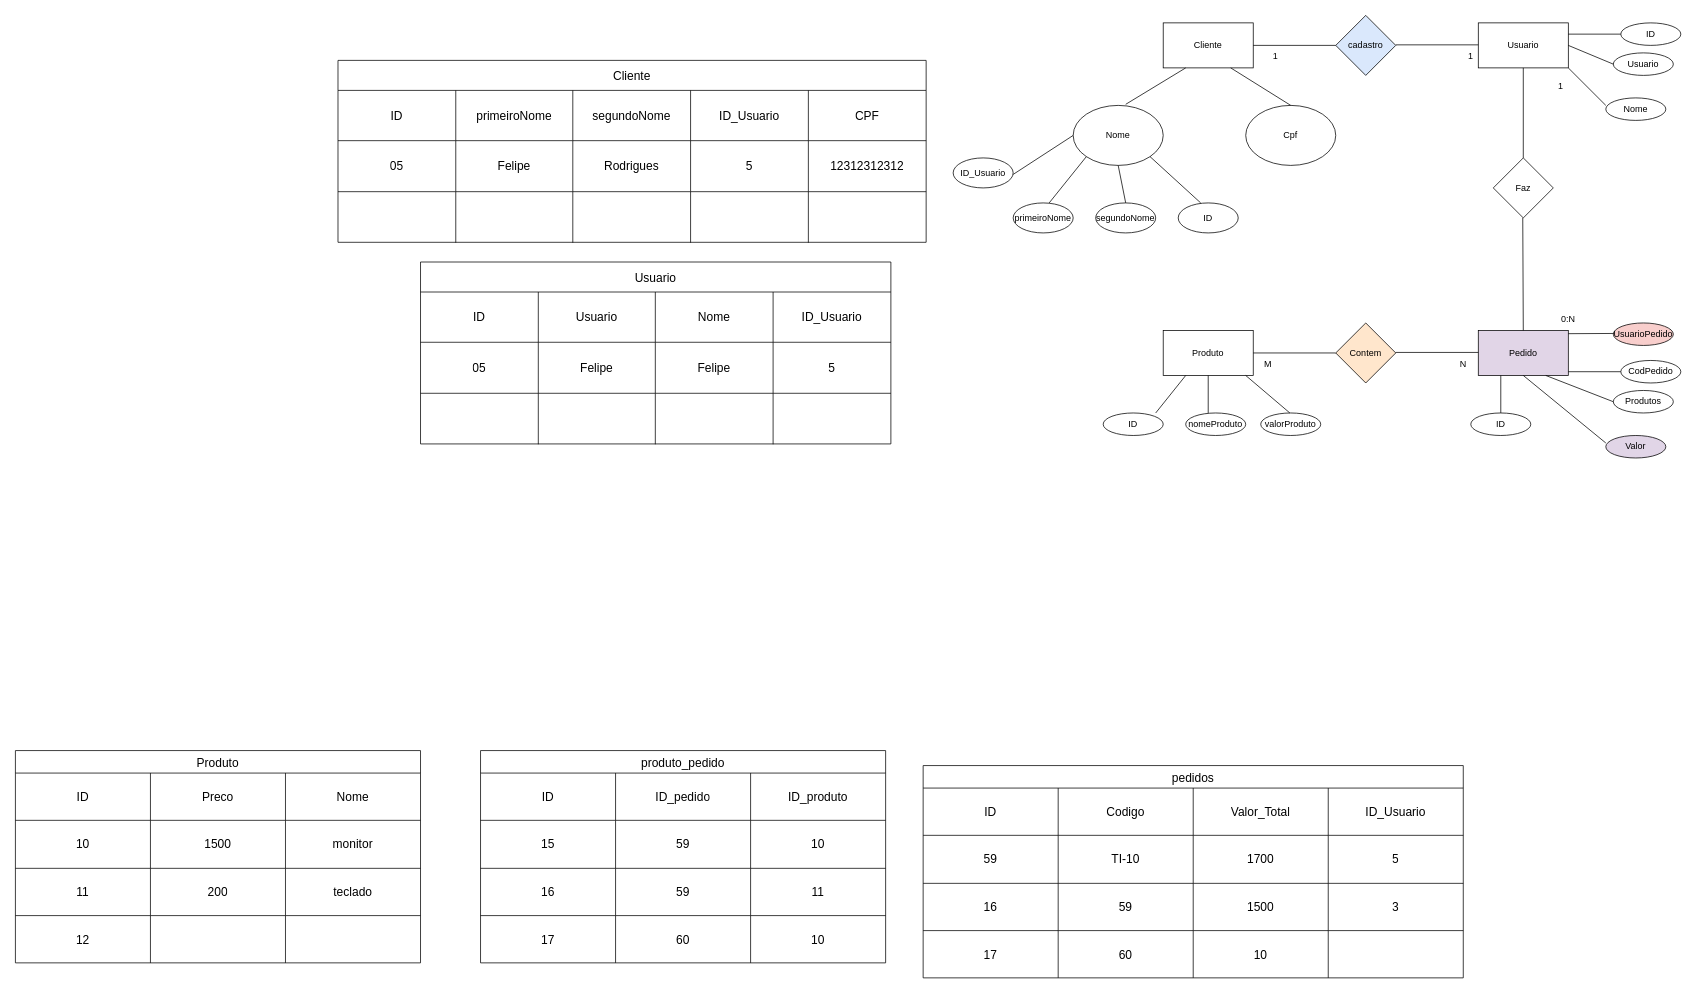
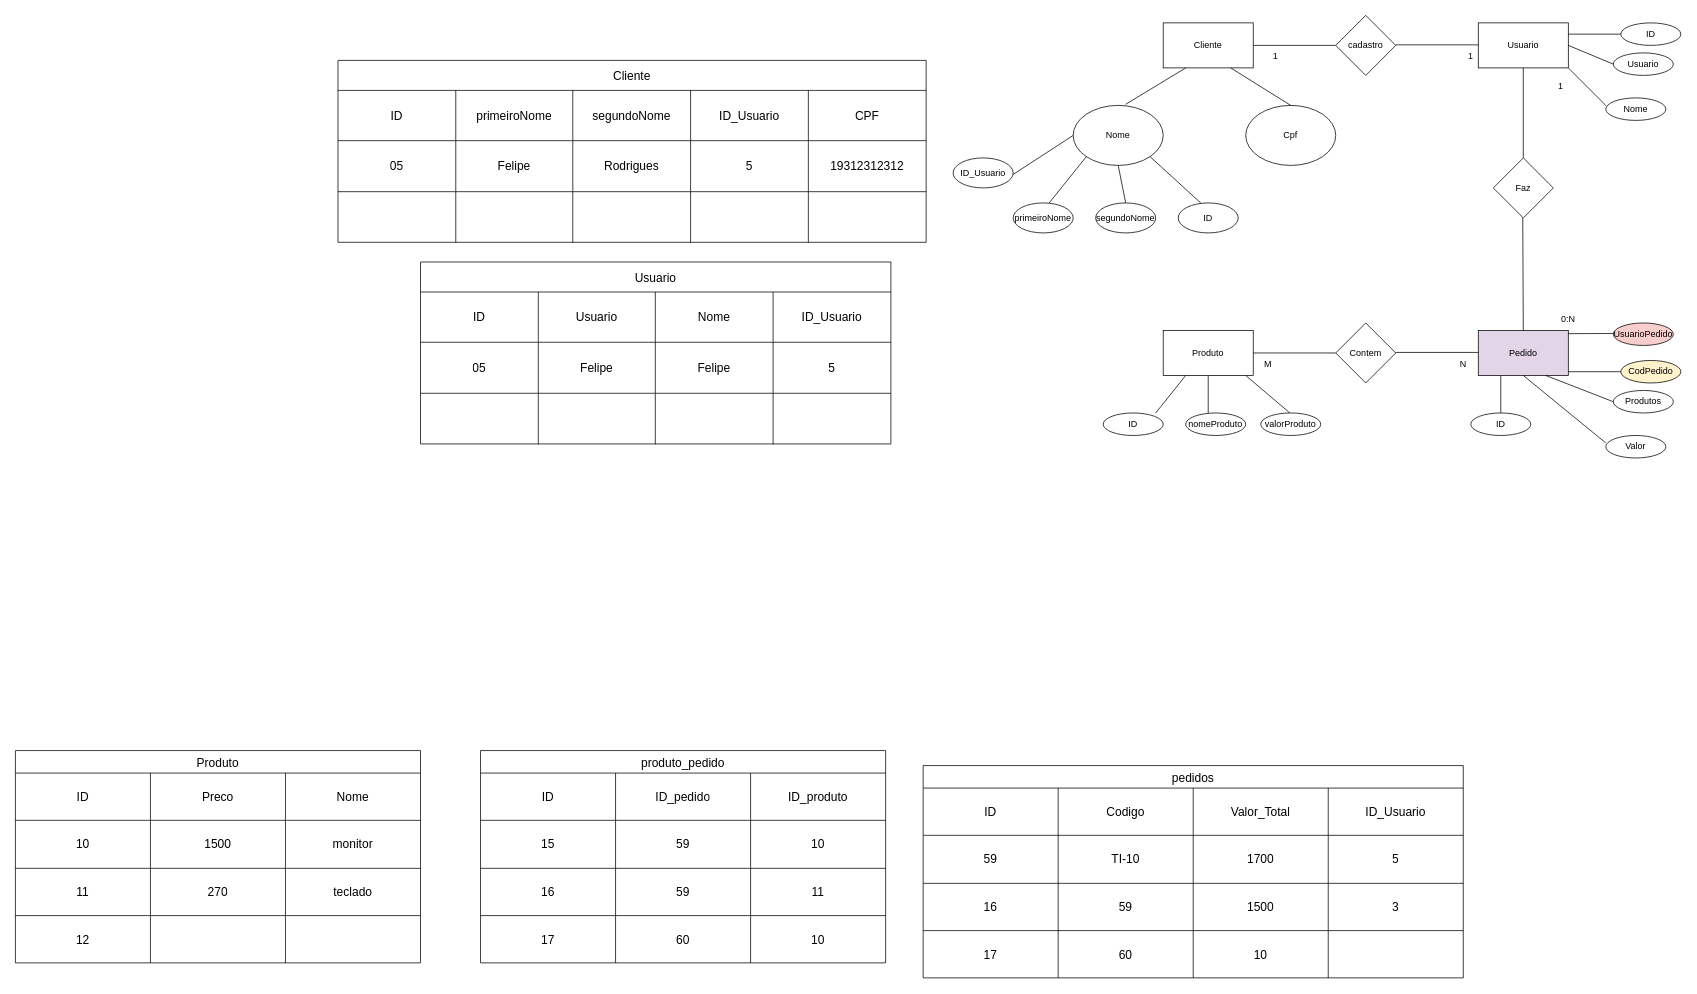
(1365, 45) -> (1365, 45)
(867, 166) -> (867, 166)
(1365, 353) -> (1365, 353)
(1650, 372) -> (1650, 372)
(1635, 447) -> (1635, 447)
(218, 892) -> (218, 892)
